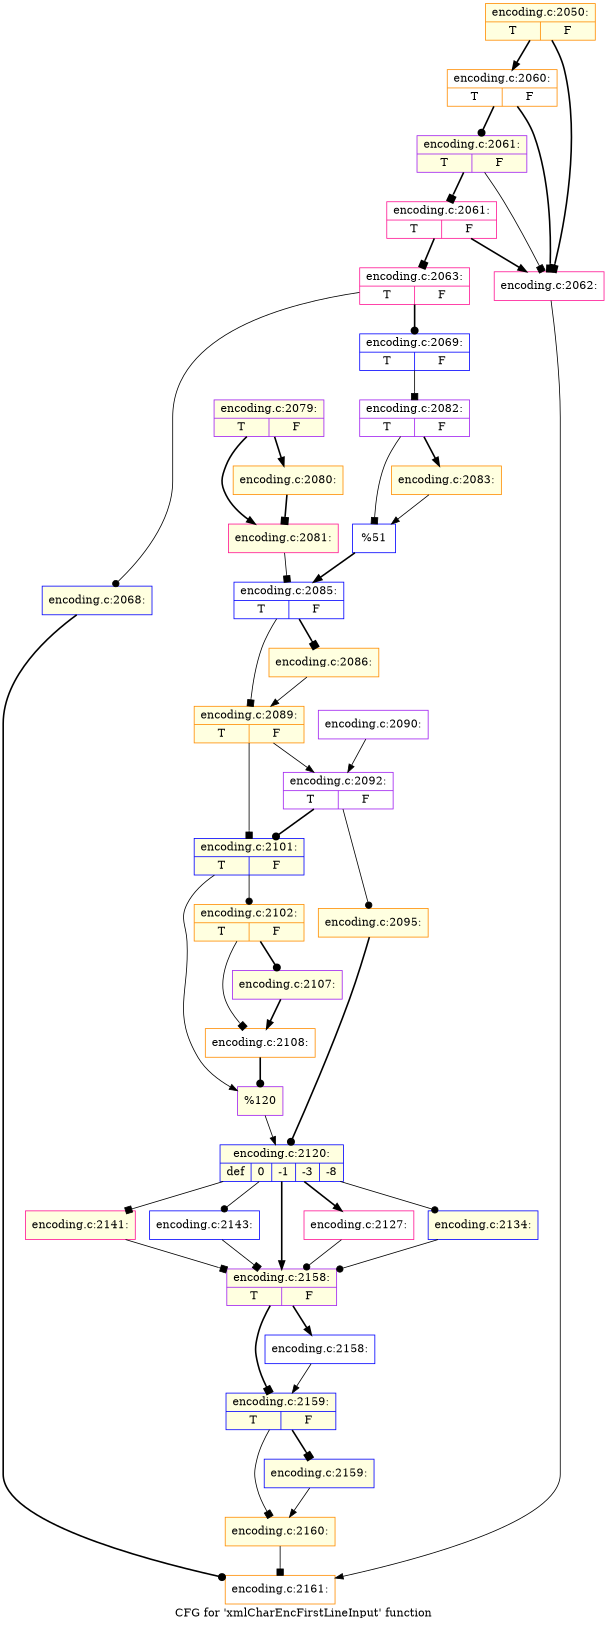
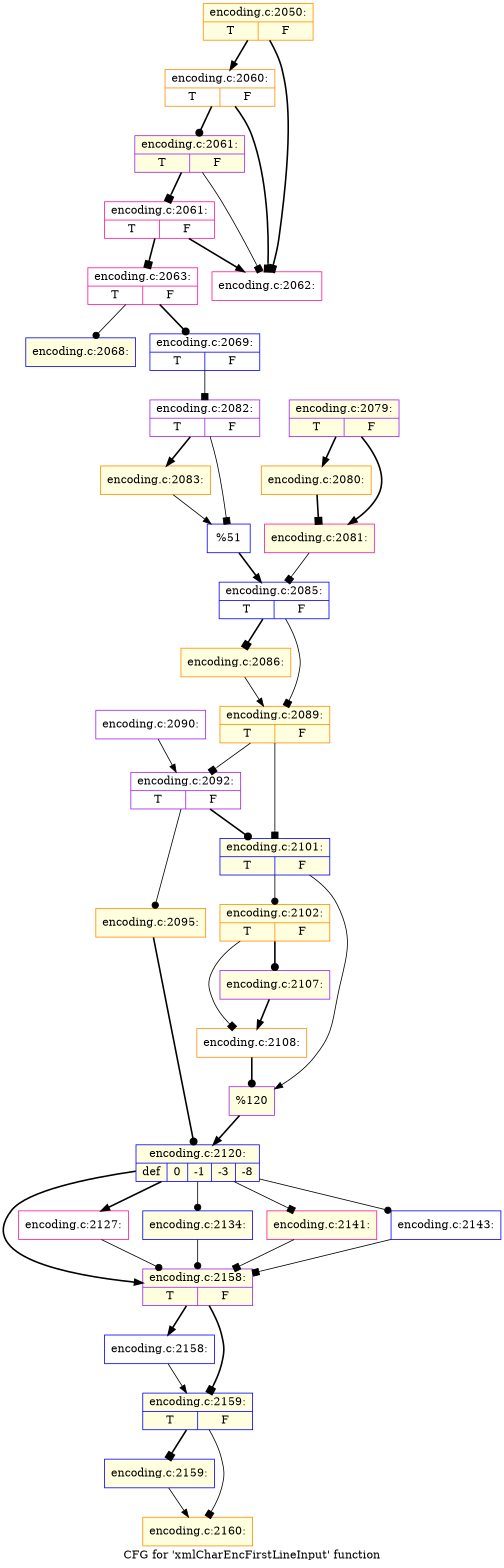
(290, 755) -> (234, 755)
(269, 1126) -> (229, 1127)
(280, 1590) -> none
